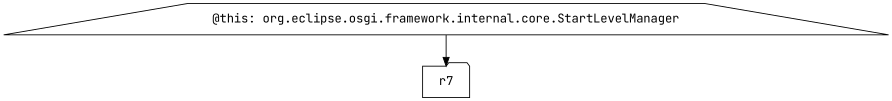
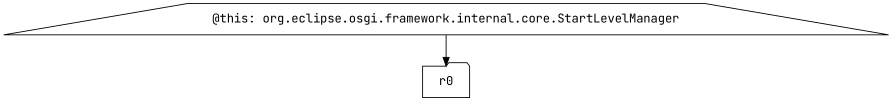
(446, 82) -> (446, 82)
